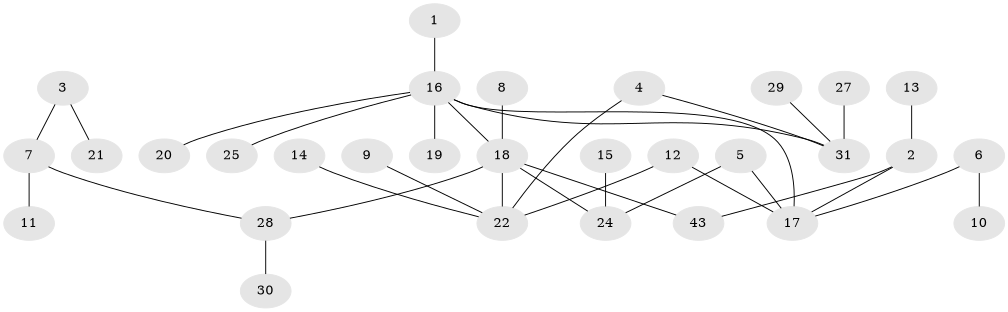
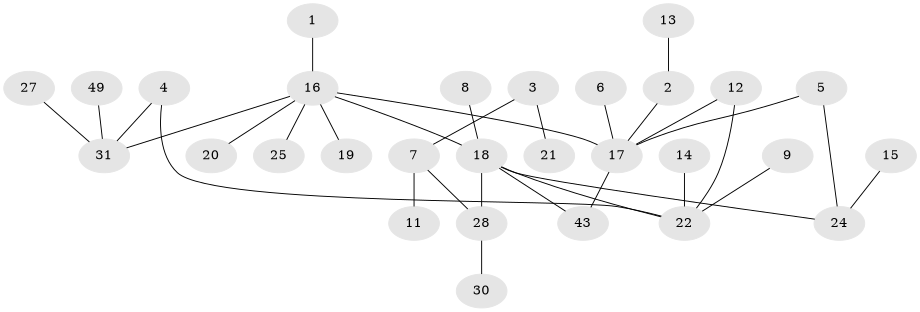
(776, 88) -> (97, 88)
(807, 193) -> (604, 183)
(979, 223) -> none
